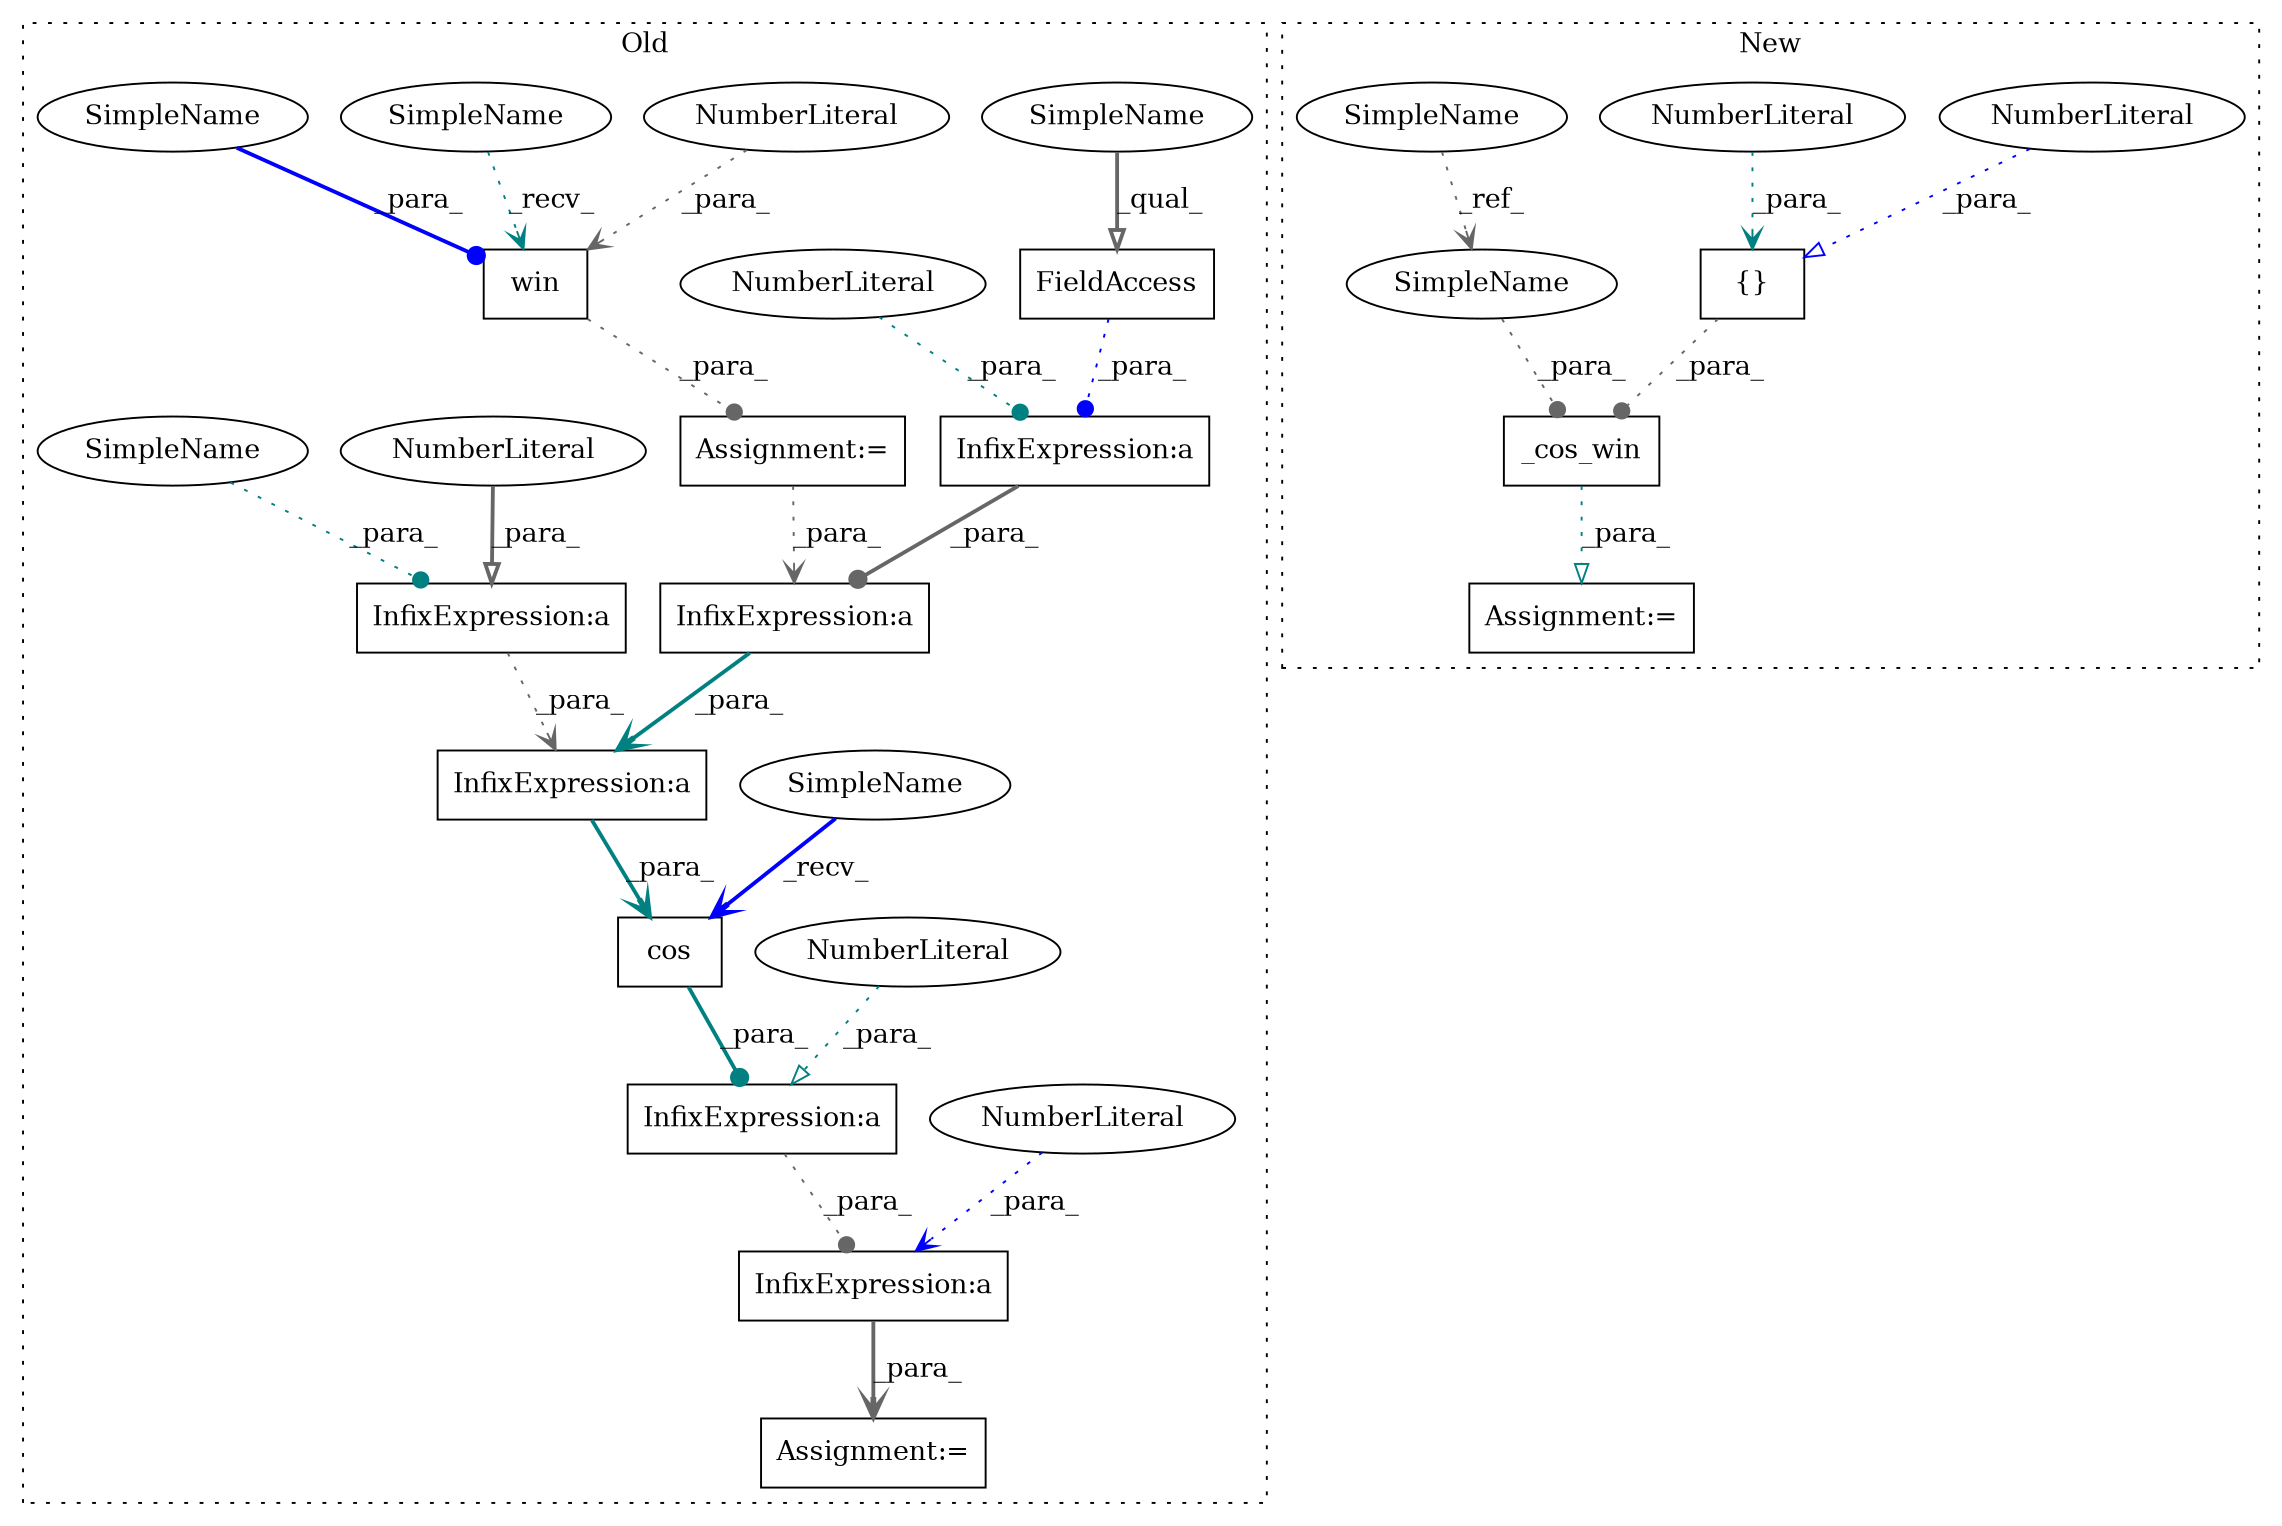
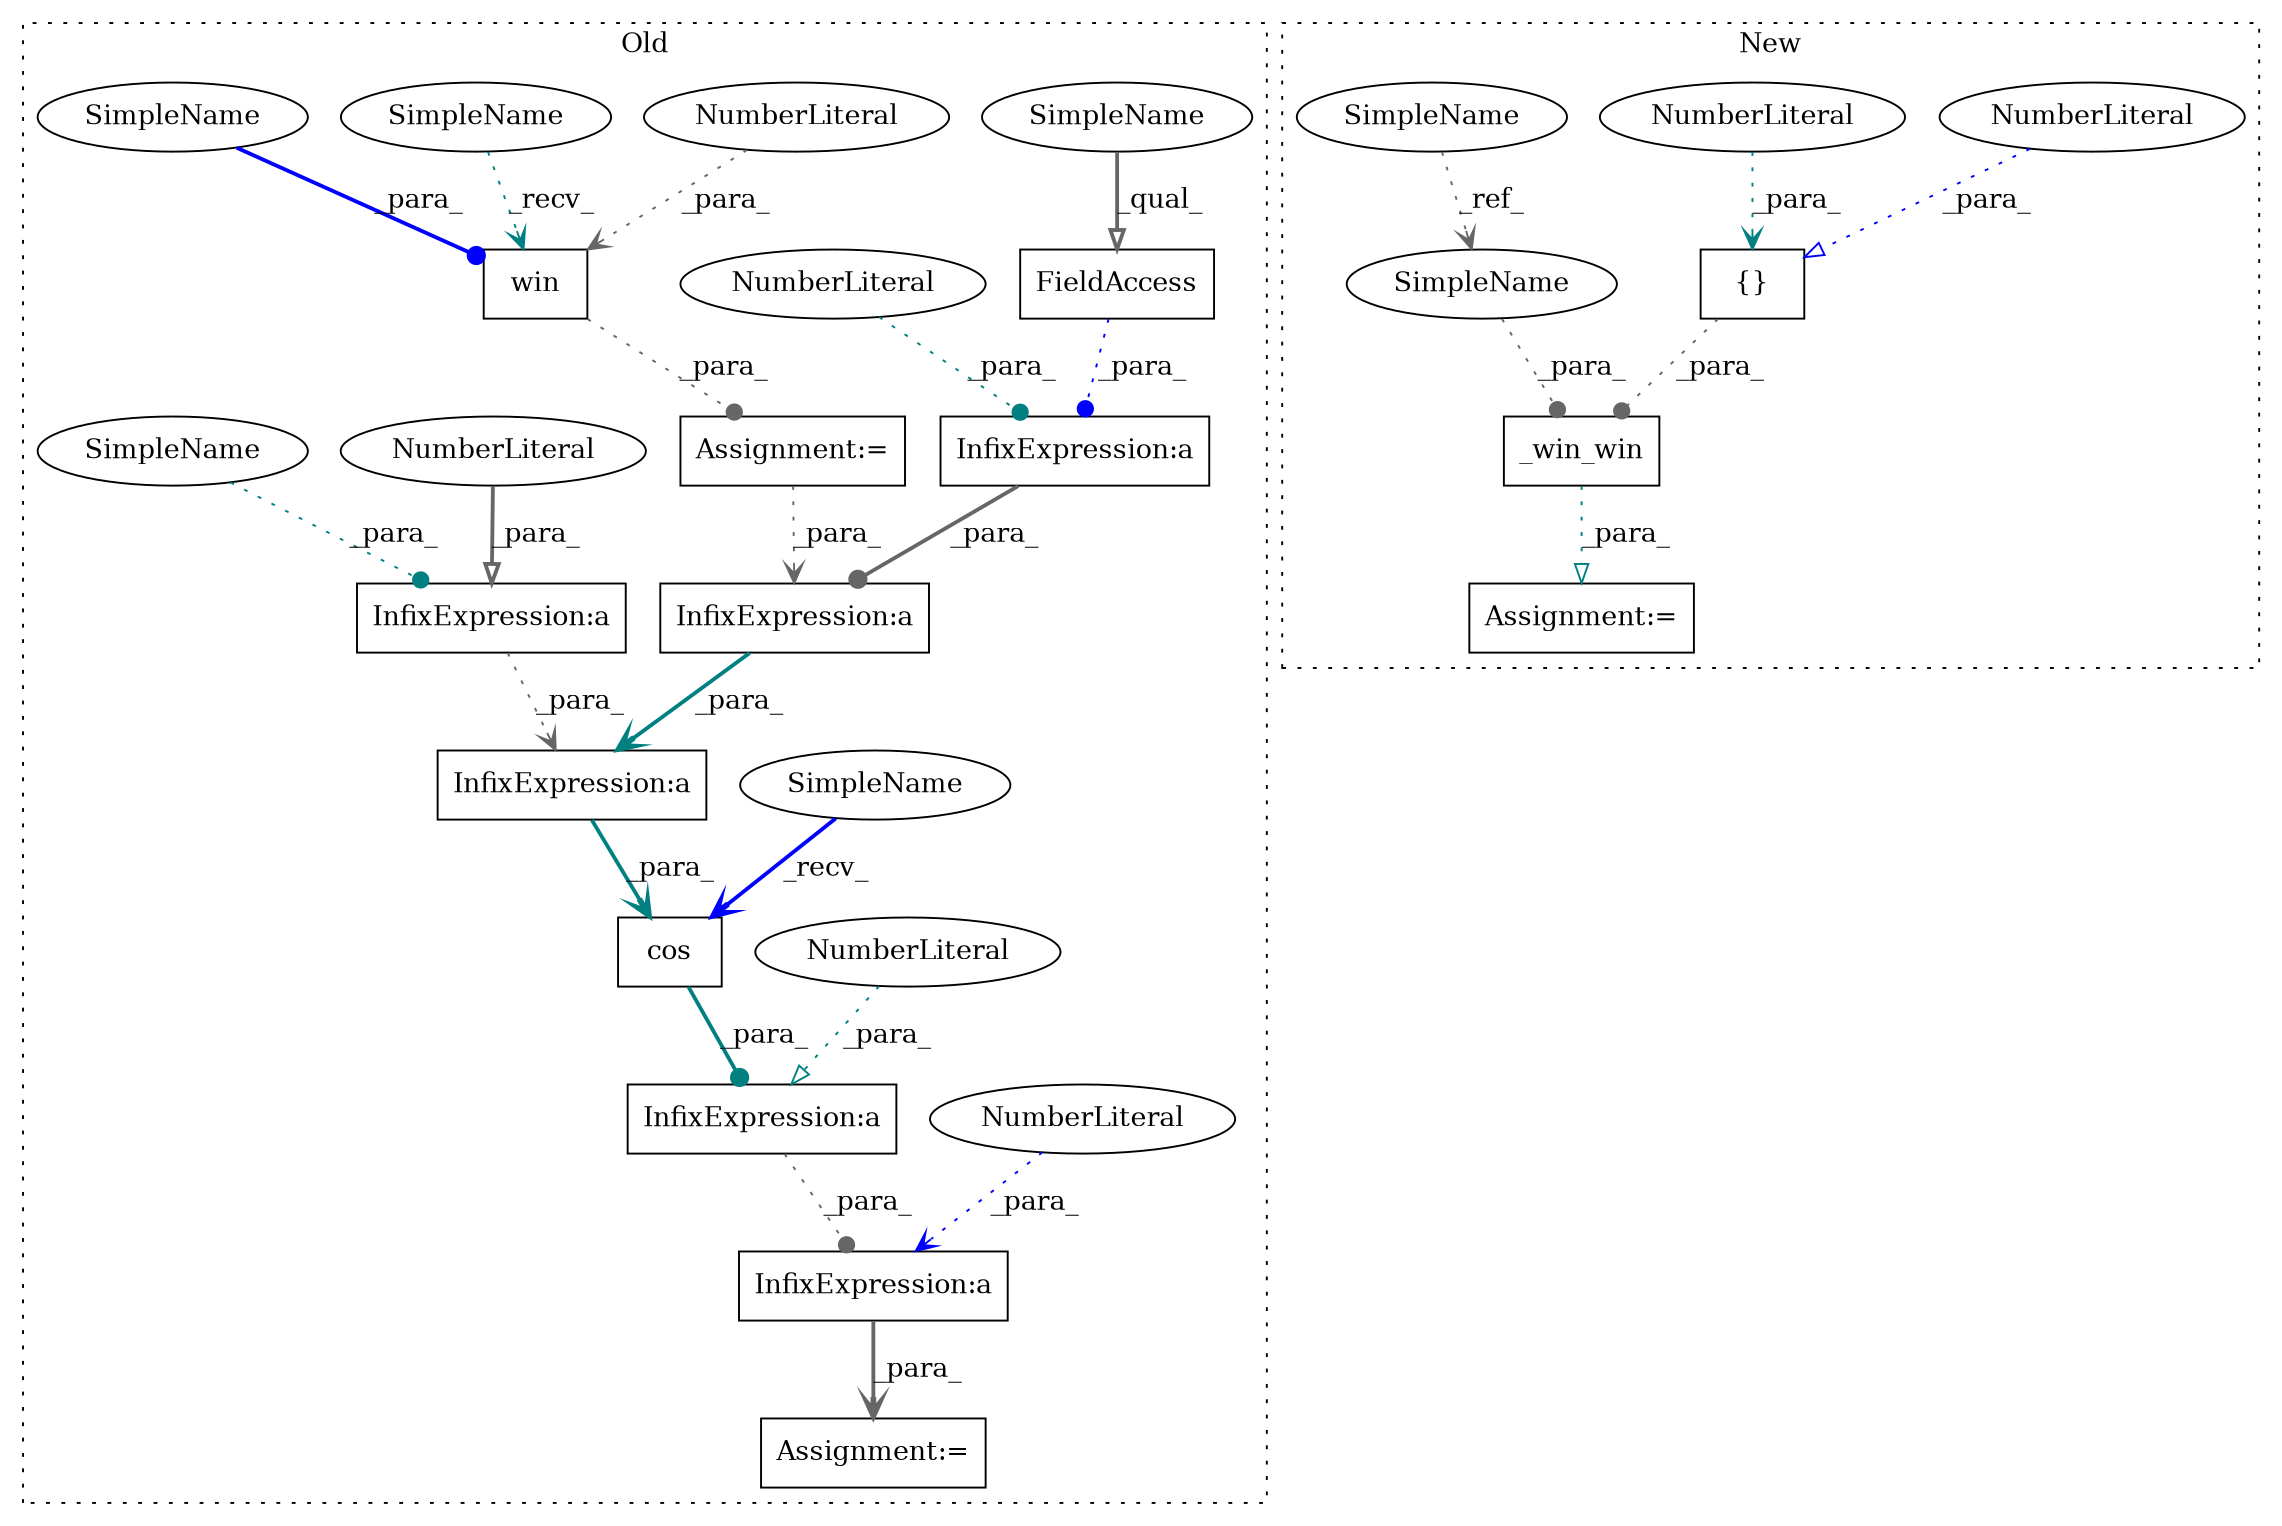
(1582, 451) -> (1582, 451)
